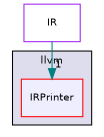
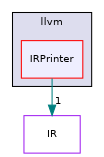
(52, 57) -> (52, 93)
